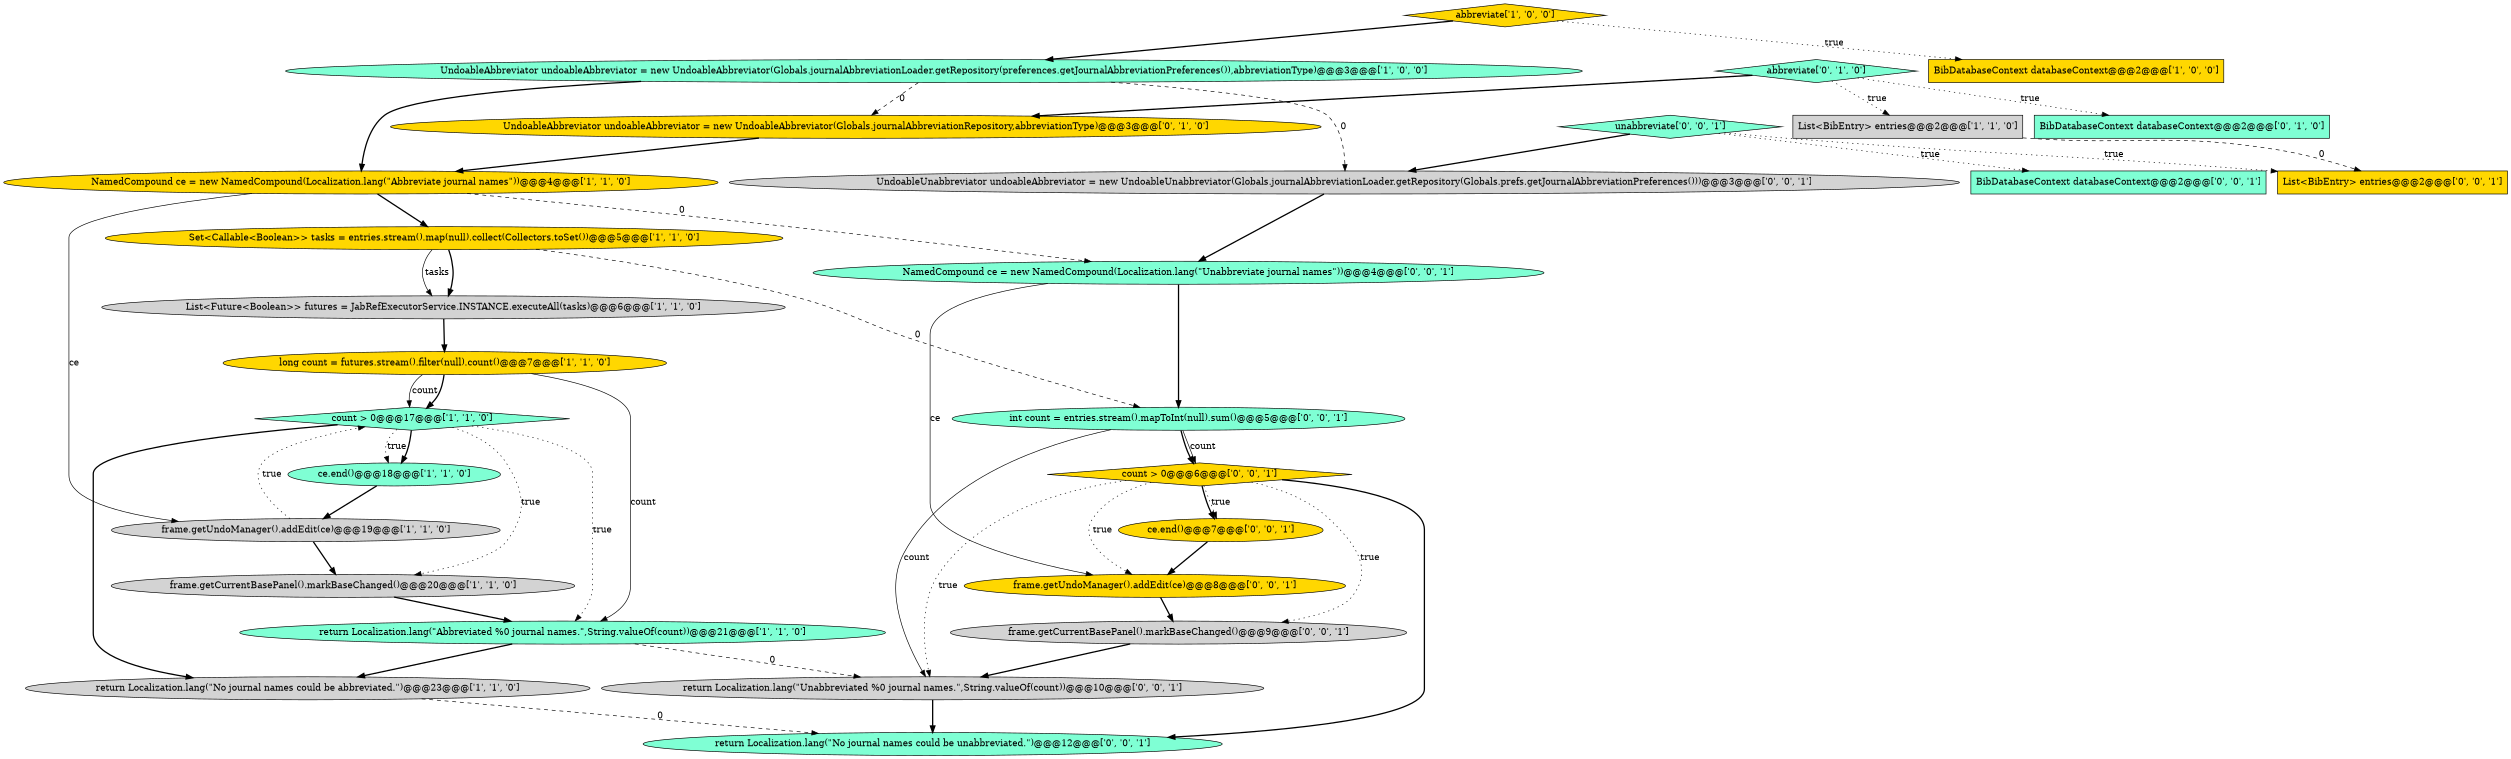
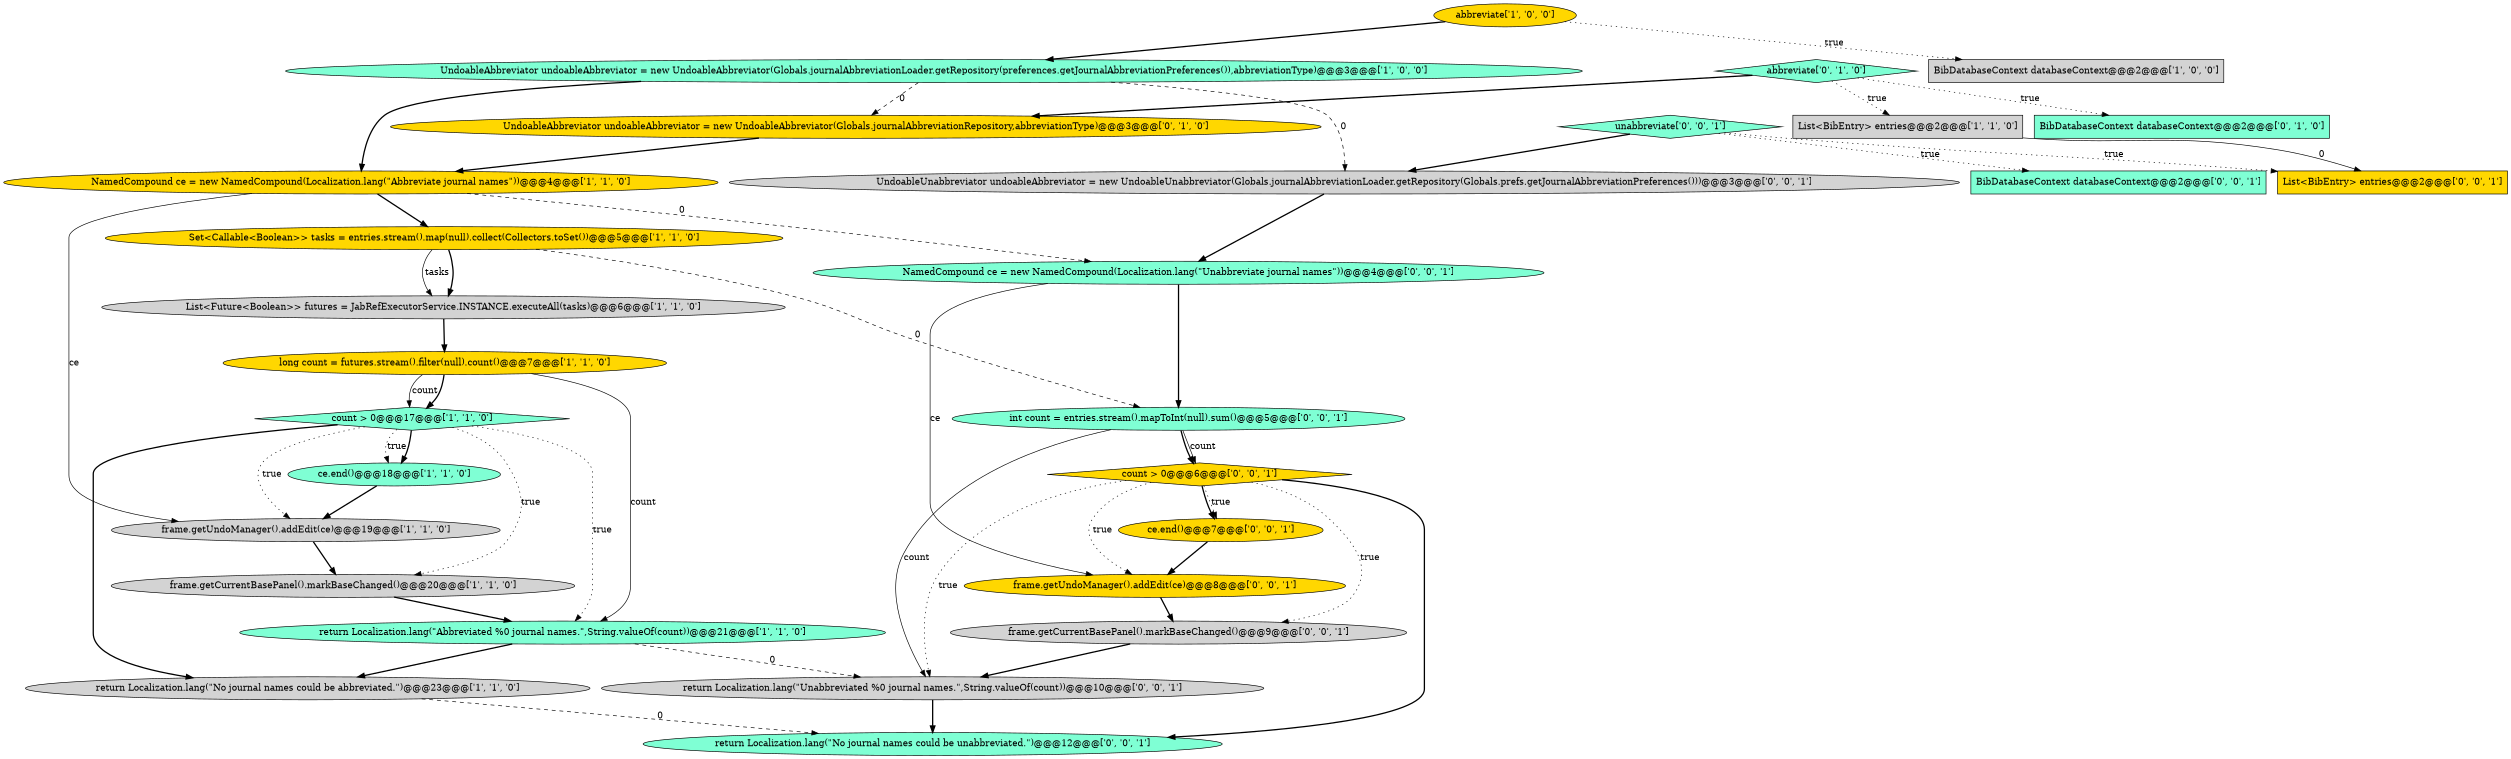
(1505, 15) -> (1505, 15)
(2076, 71) -> (2076, 71)
(2190, 141) -> (2190, 141)
(276, 452) -> (282, 450)
